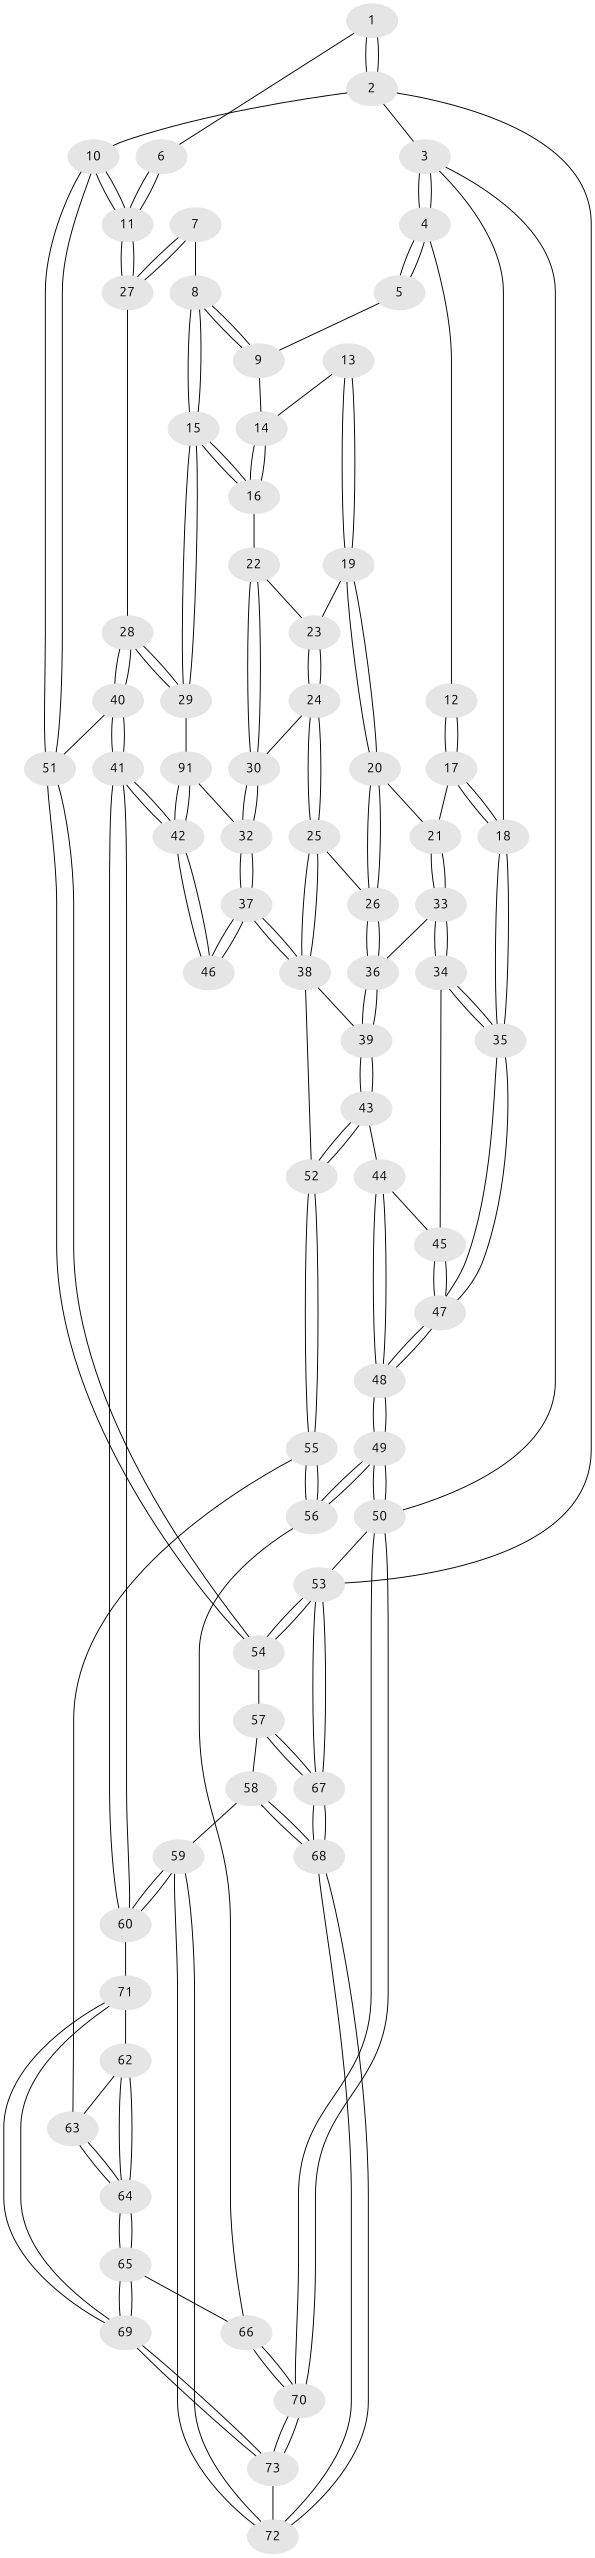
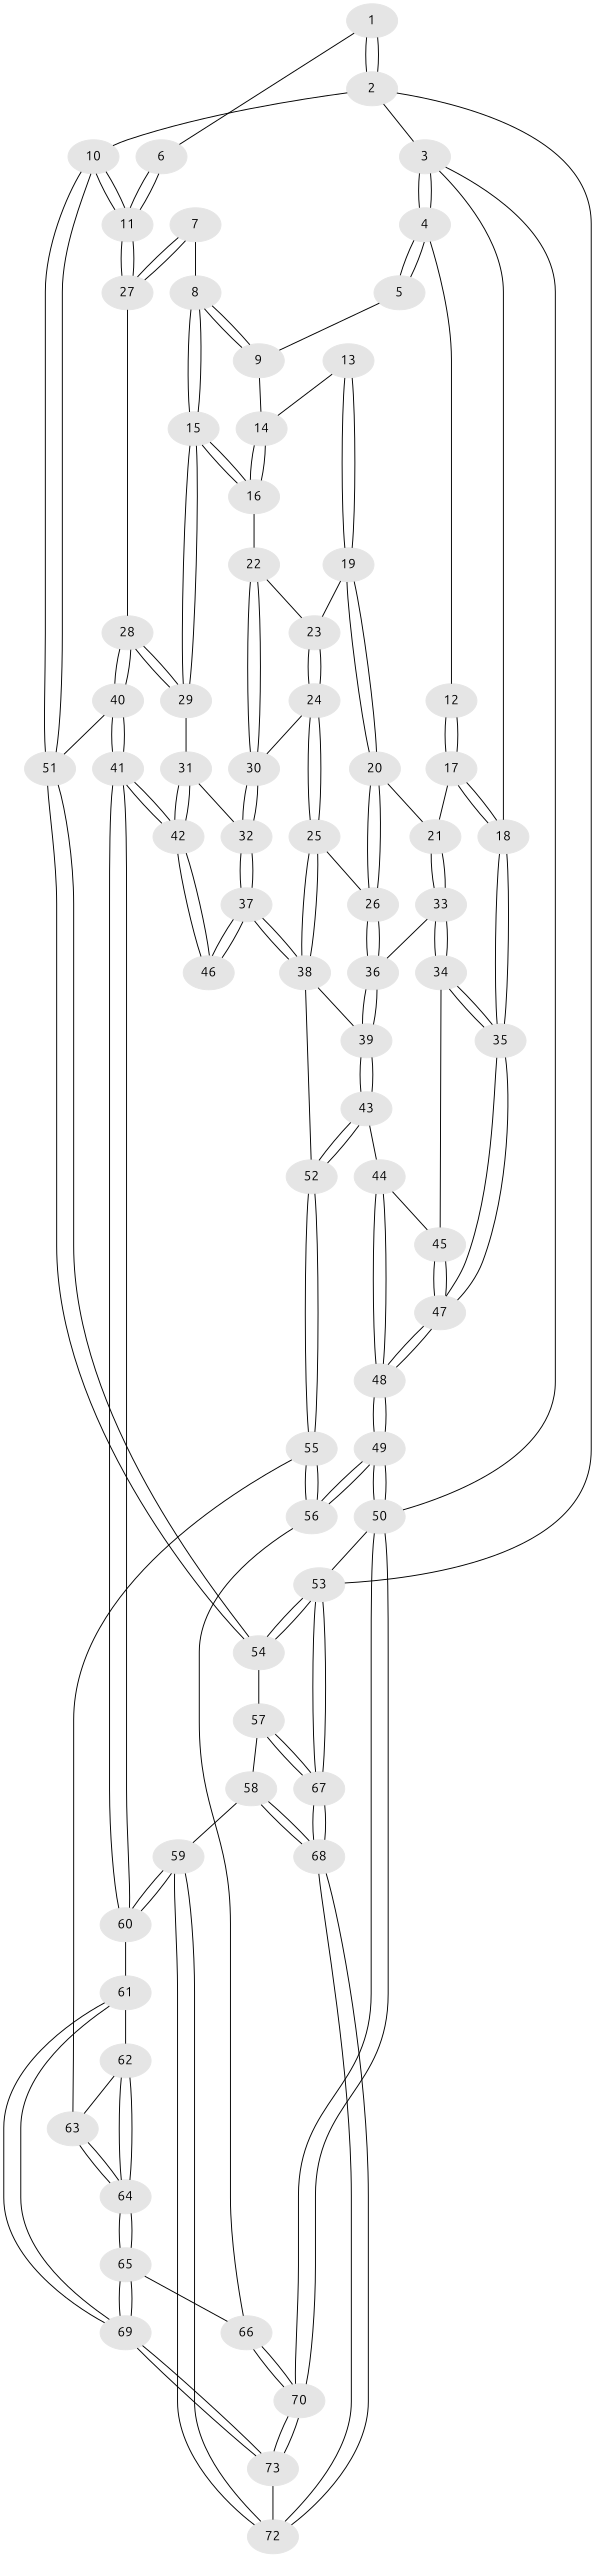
(186, 769) -> (186, 769)
(126, 1993) -> (126, 1993)
